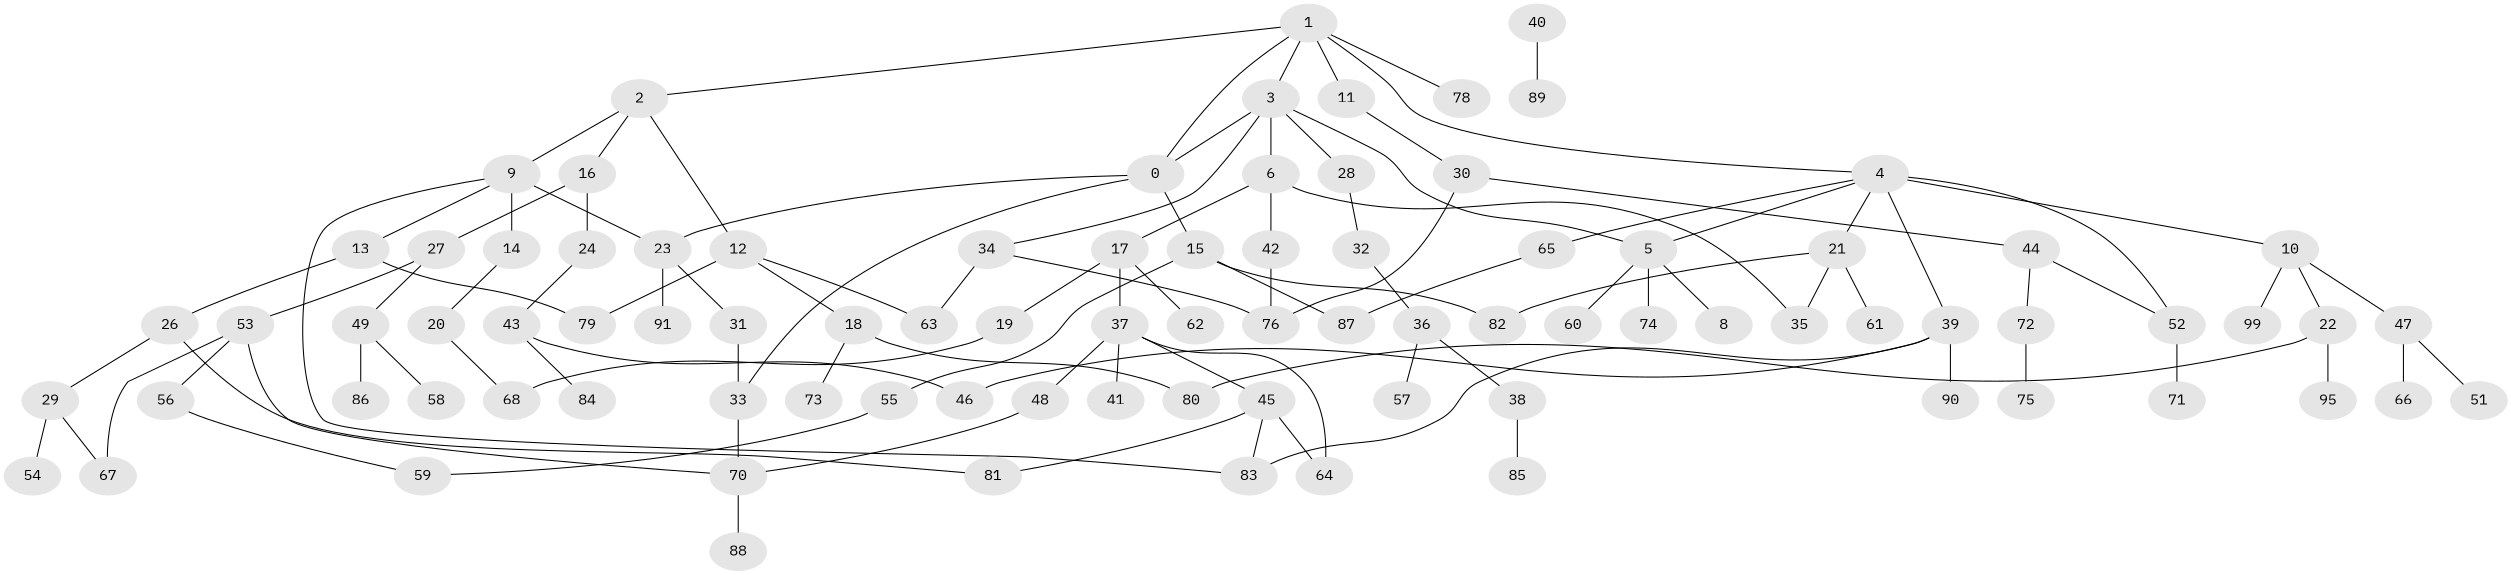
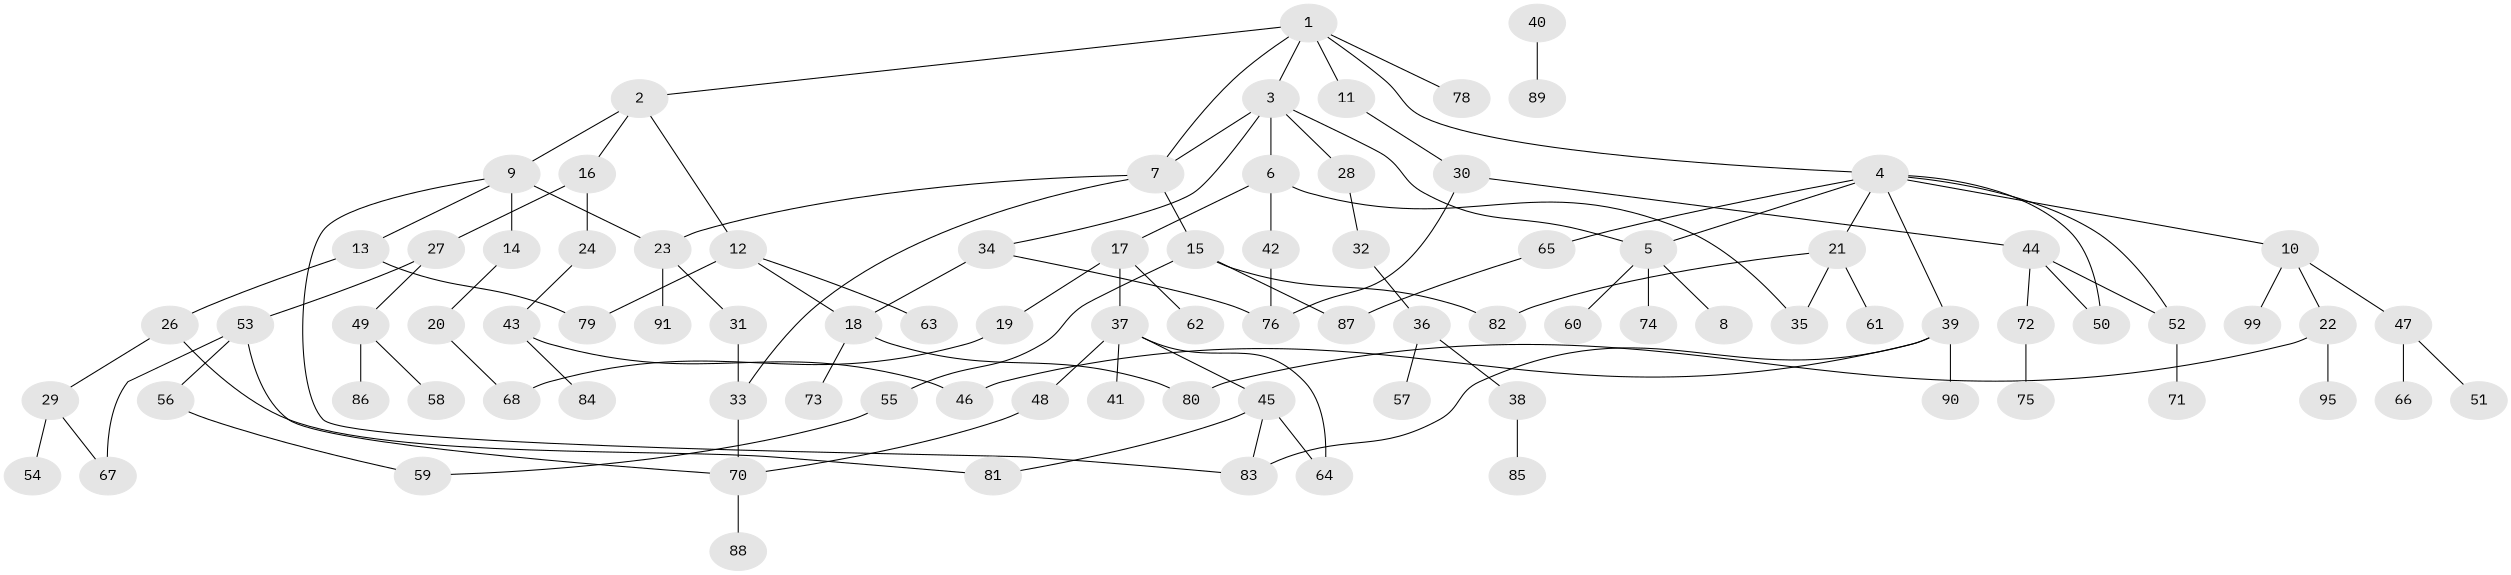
(1156, 174) -> (1156, 174)
(958, 287) -> (920, 287)
none -> (2101, 325)
